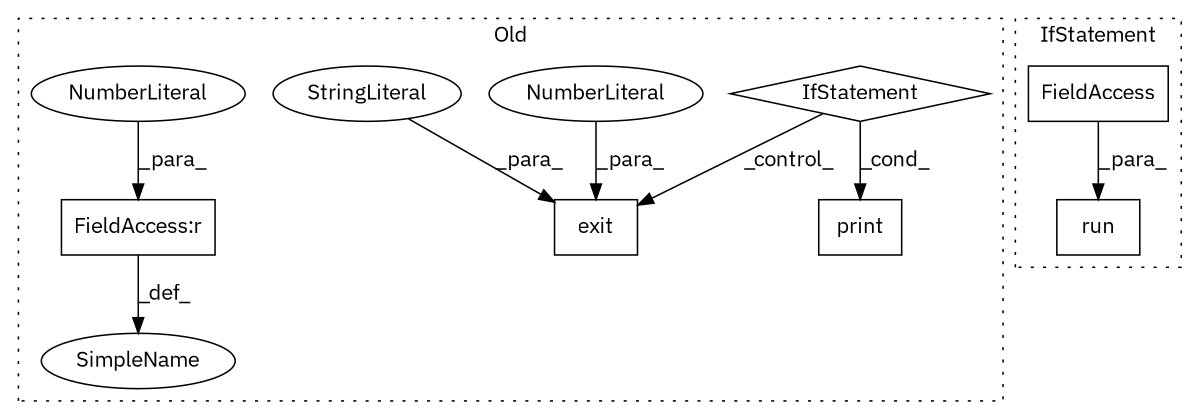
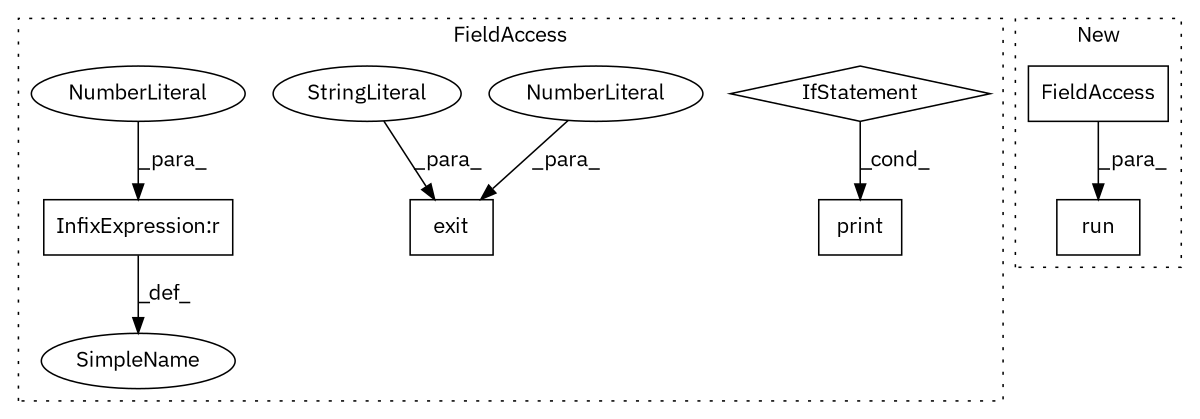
(511, 36) -> (511, 36)
(1098, 36) -> (1098, 36)
(737, 156) -> none
(138, 227) -> (138, 227)
